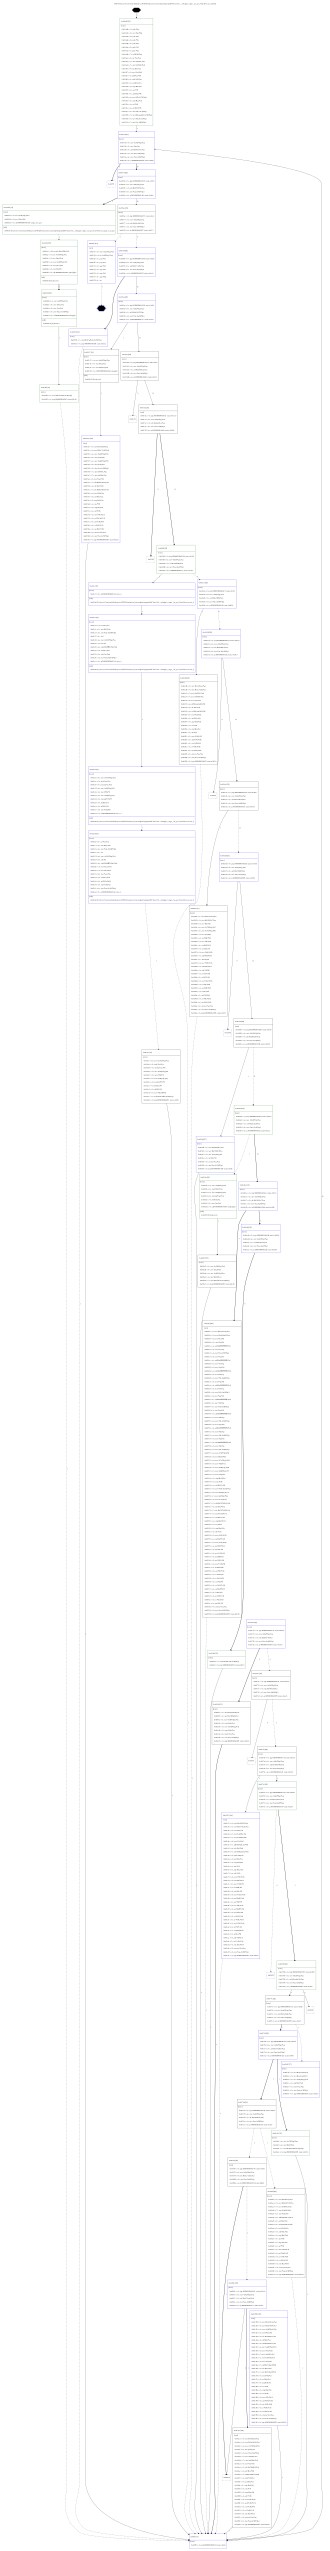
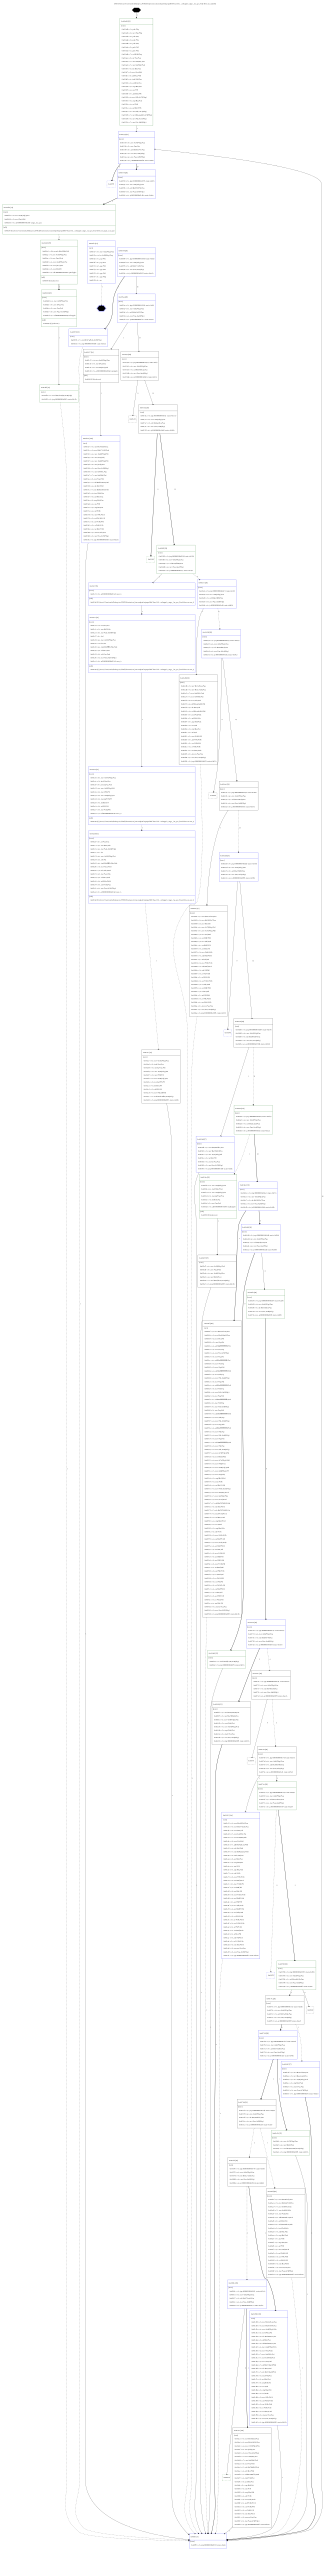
(136, 219) -> none
none -> (266, 1304)
(222, 2329) -> (258, 2250)
none -> (311, 2354)
